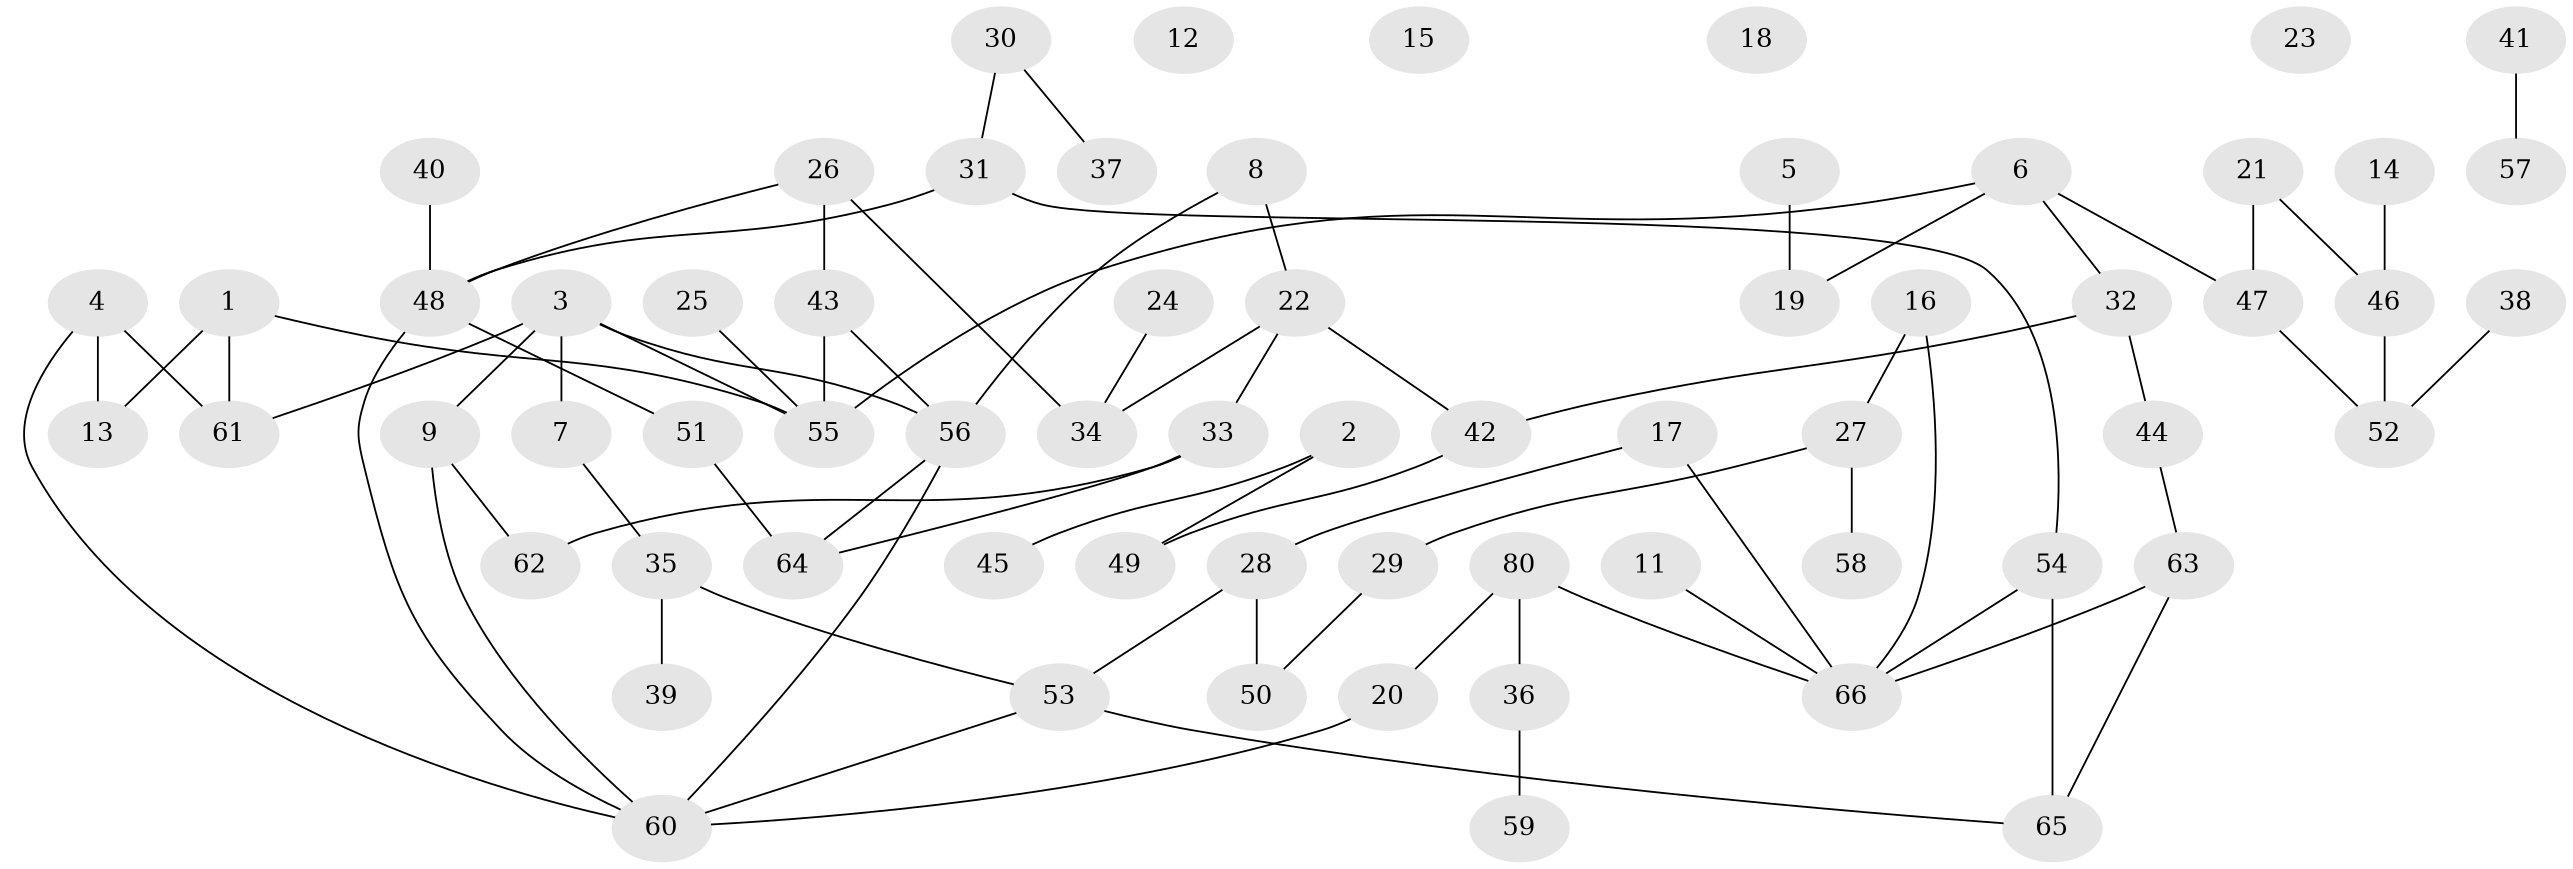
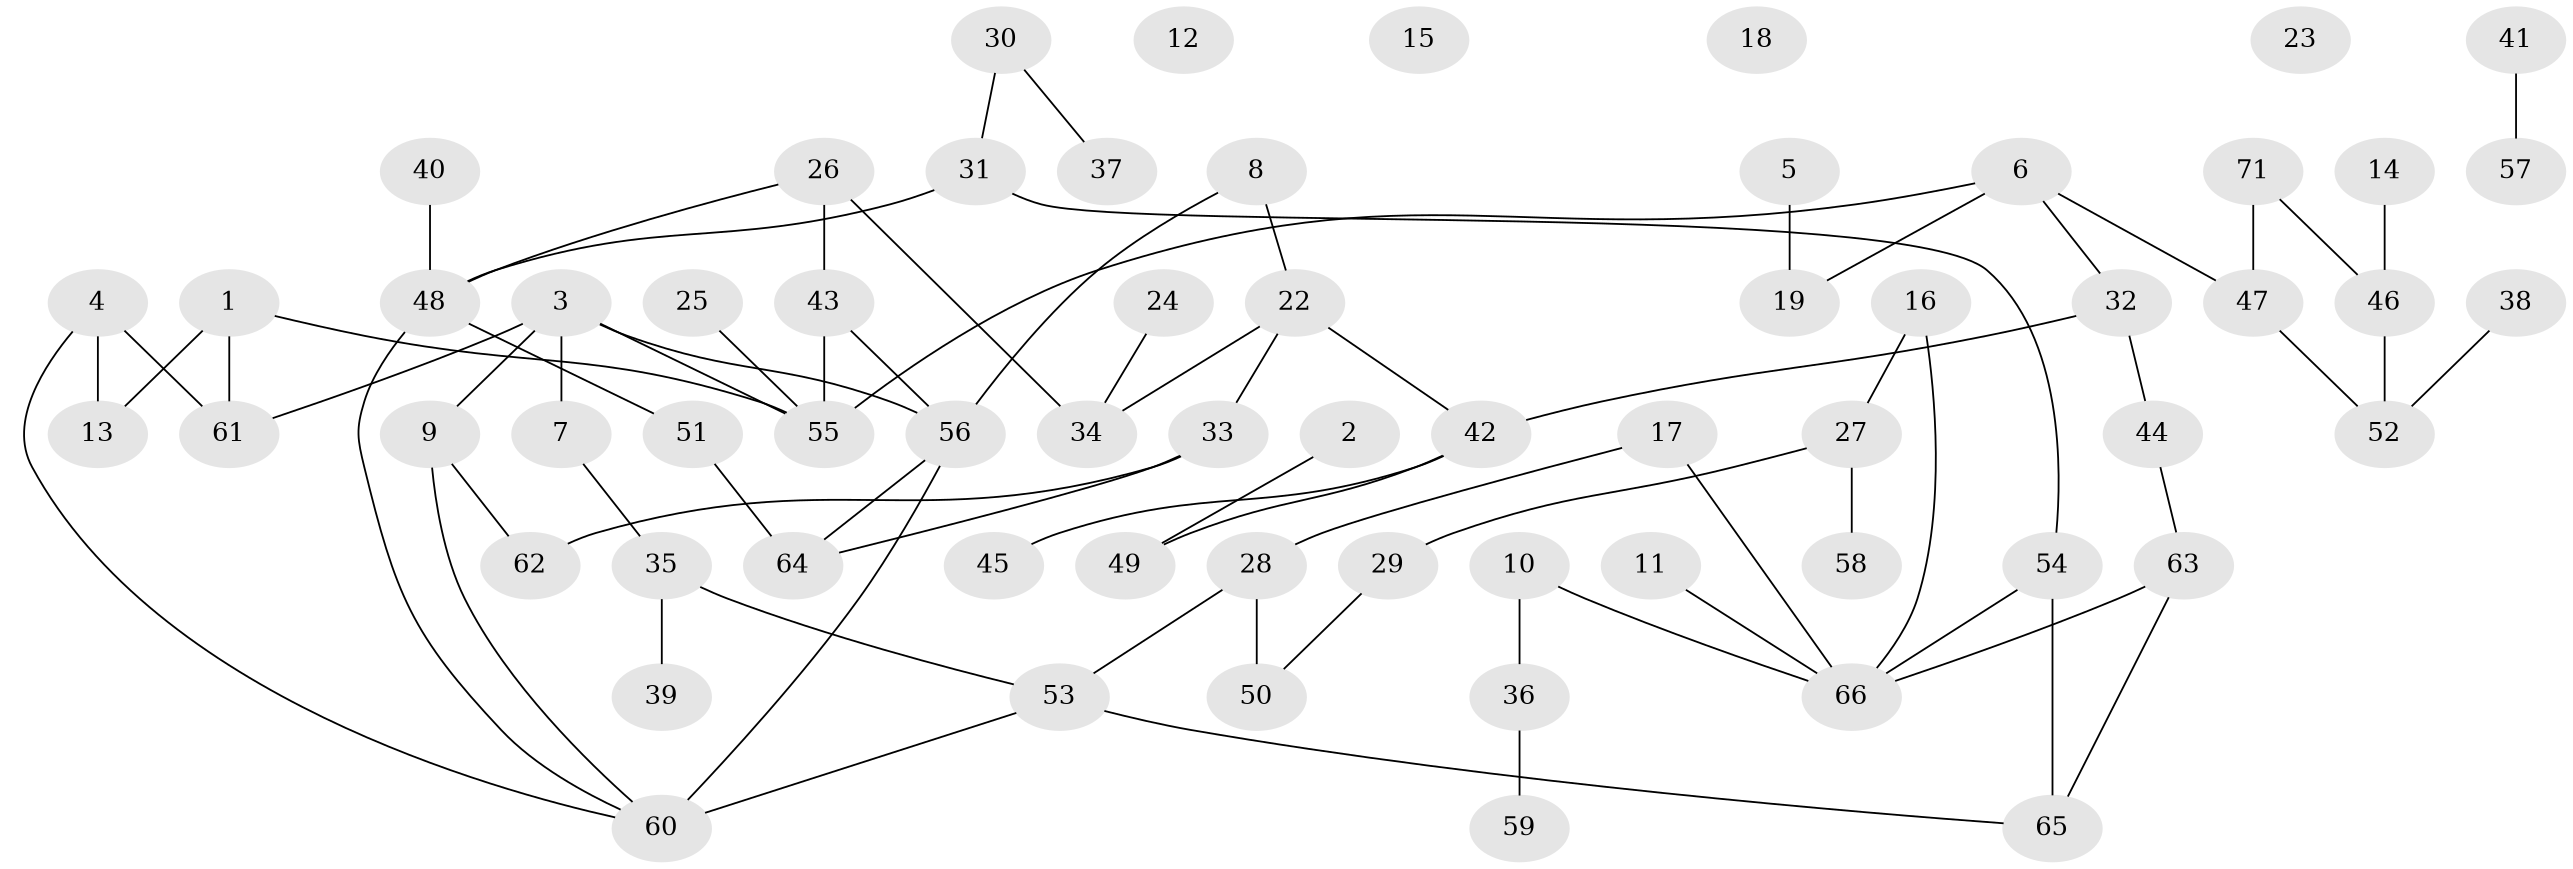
(2253, 172) -> (2253, 172)
(1172, 500) -> (1206, 503)
(1520, 566) -> (1520, 566)
(1388, 697) -> none
